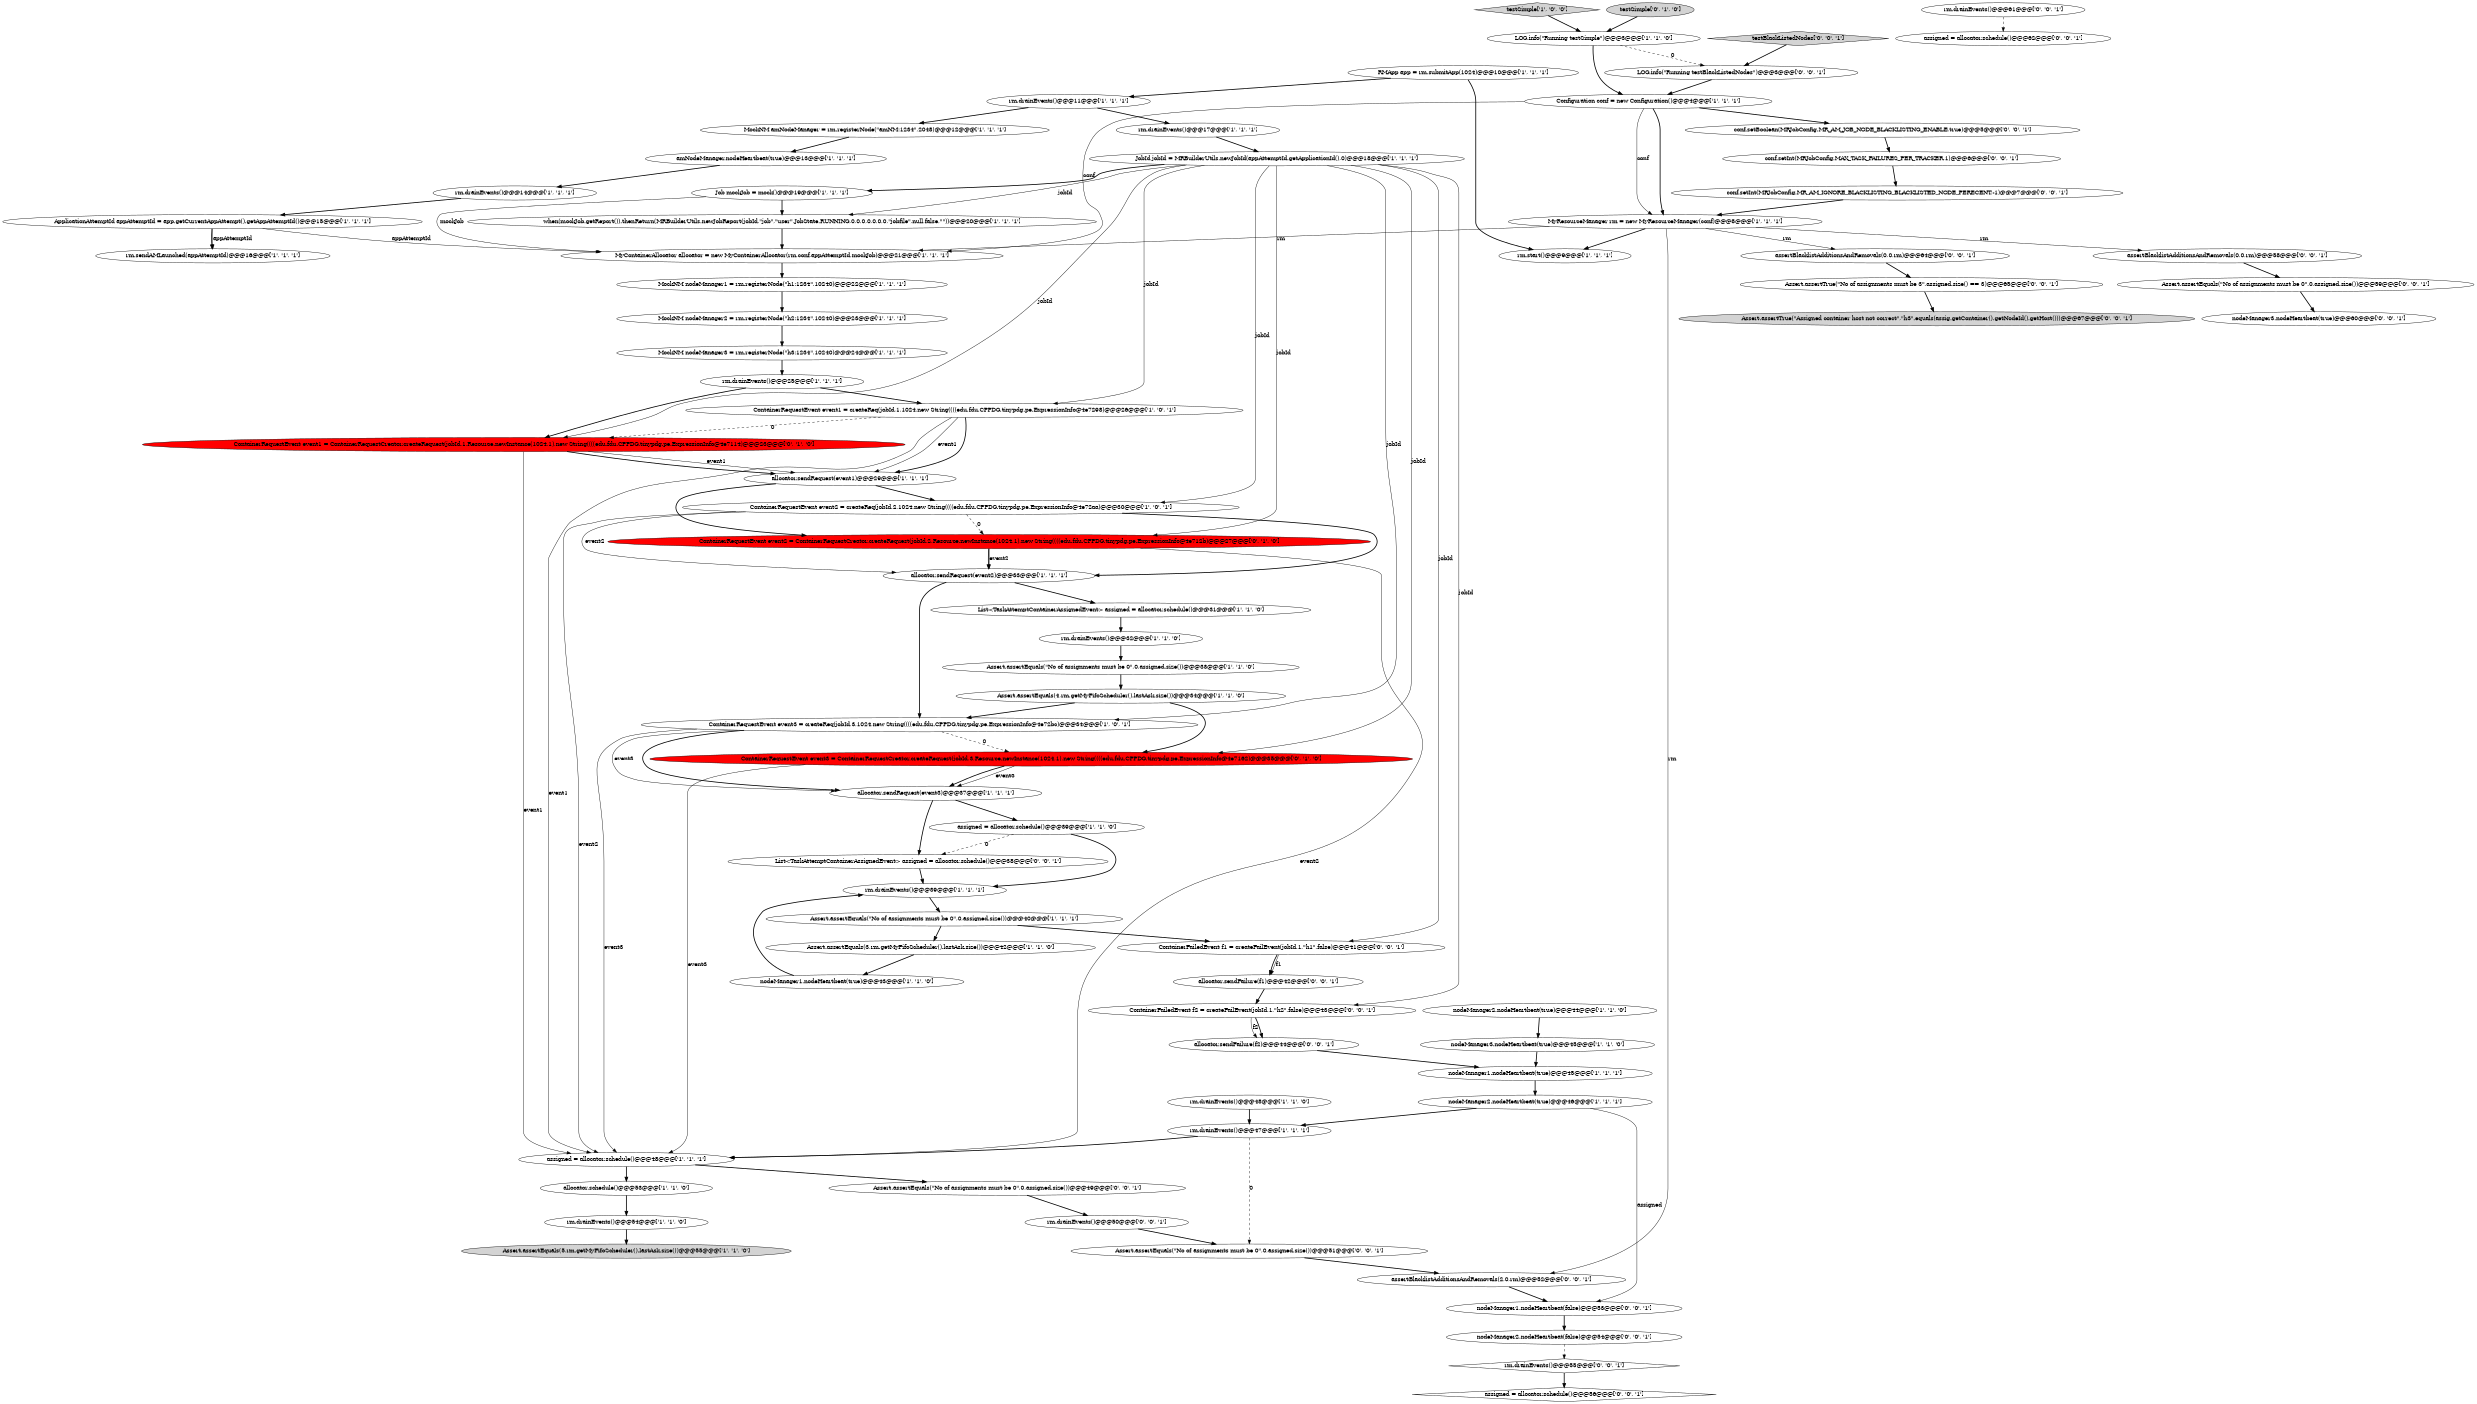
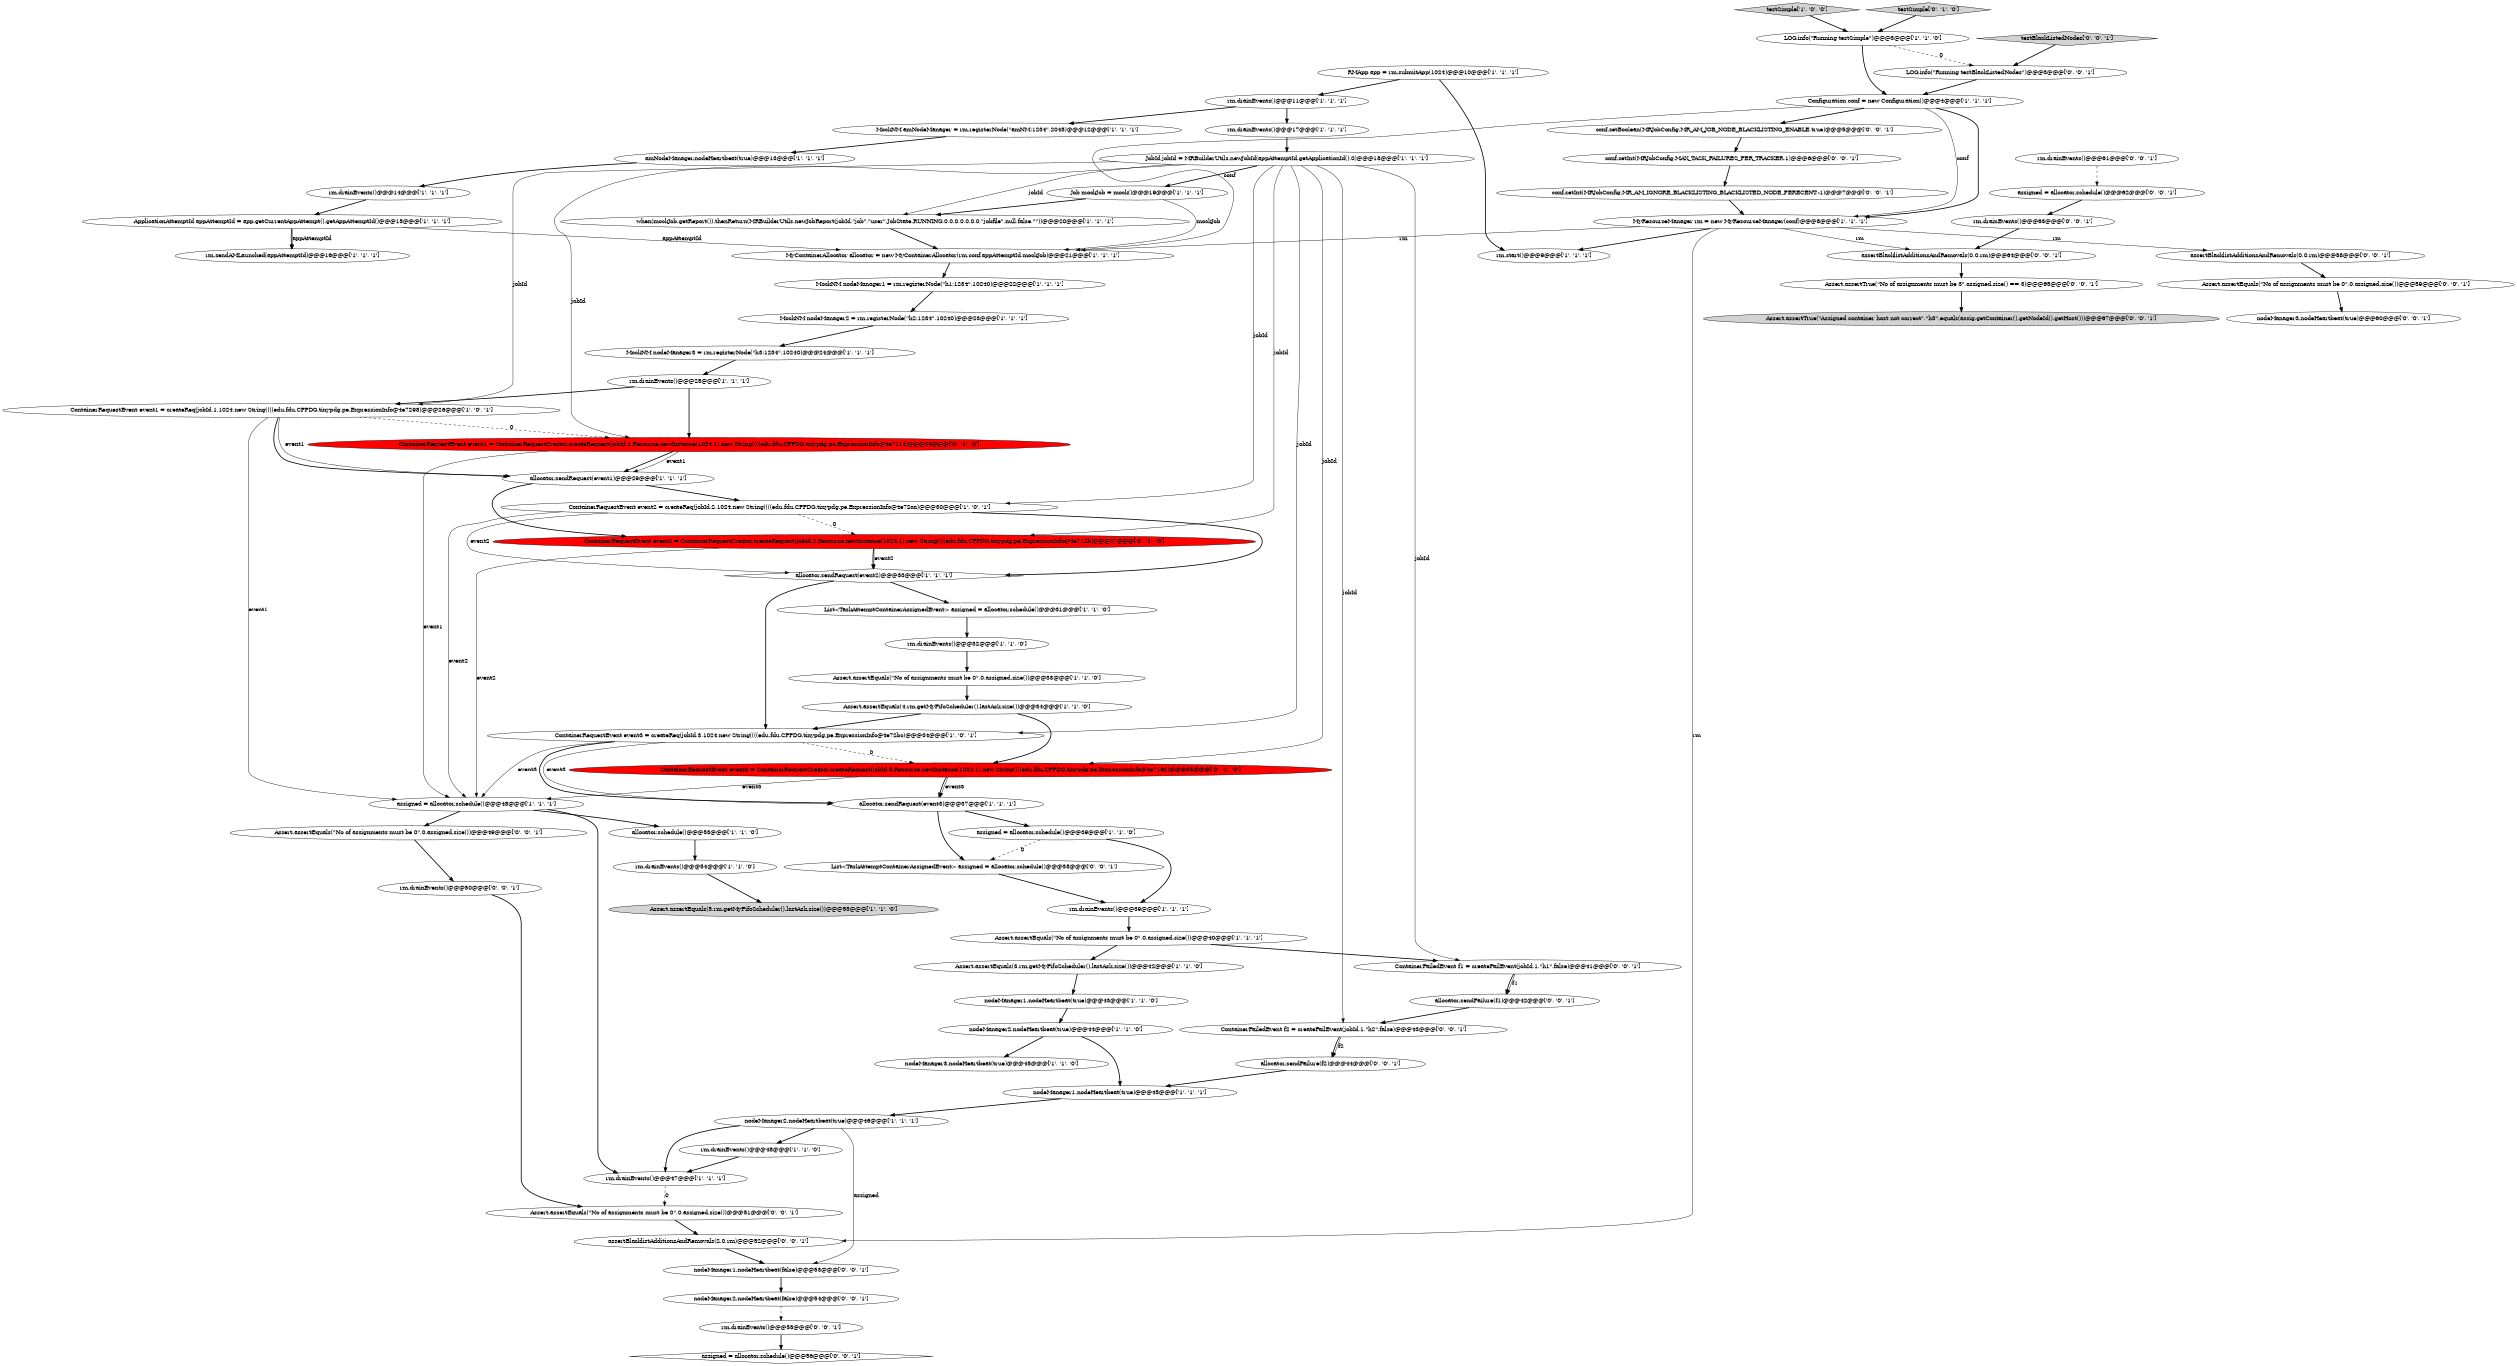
(1650, 10) -> (1928, 10)
none -> (2033, 222)
(989, 576) -> (874, 576)
(768, 909) -> (1064, 1014)
(1536, 1057) -> (1109, 1053)
none -> (798, 1135)
(989, 1150) -> (598, 976)
(1564, 1366) -> (781, 1328)
